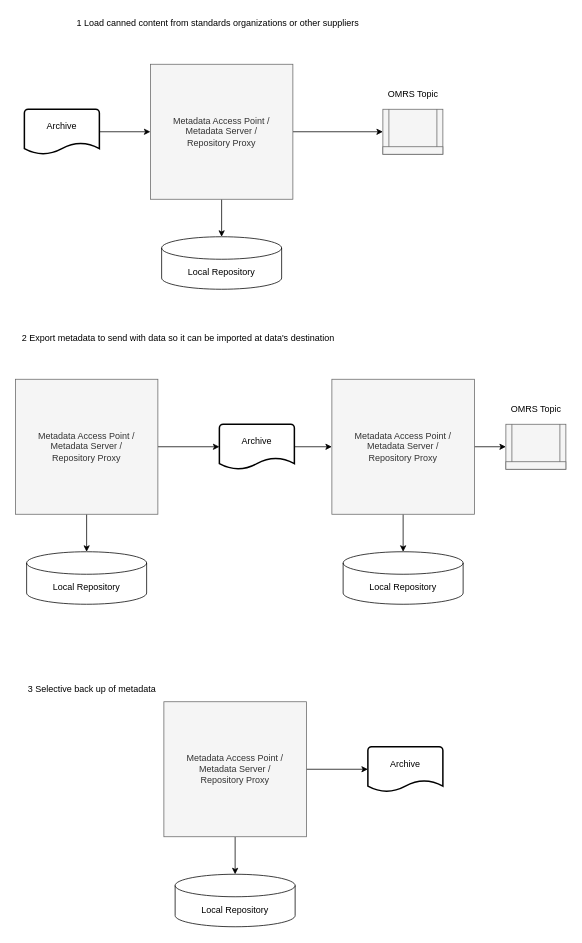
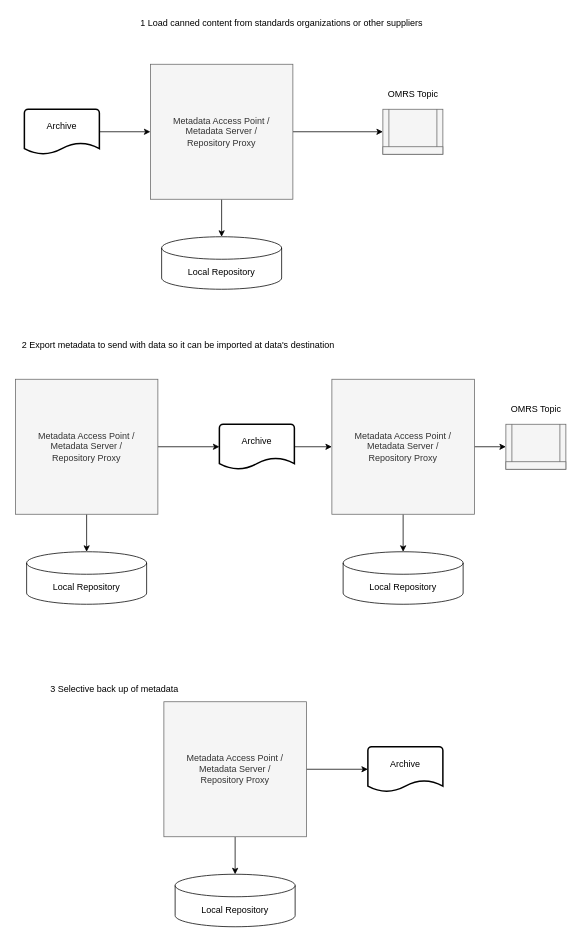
(222, 23) -> (285, 23)
(182, 338) -> (182, 345)
(98, 683) -> (120, 683)
